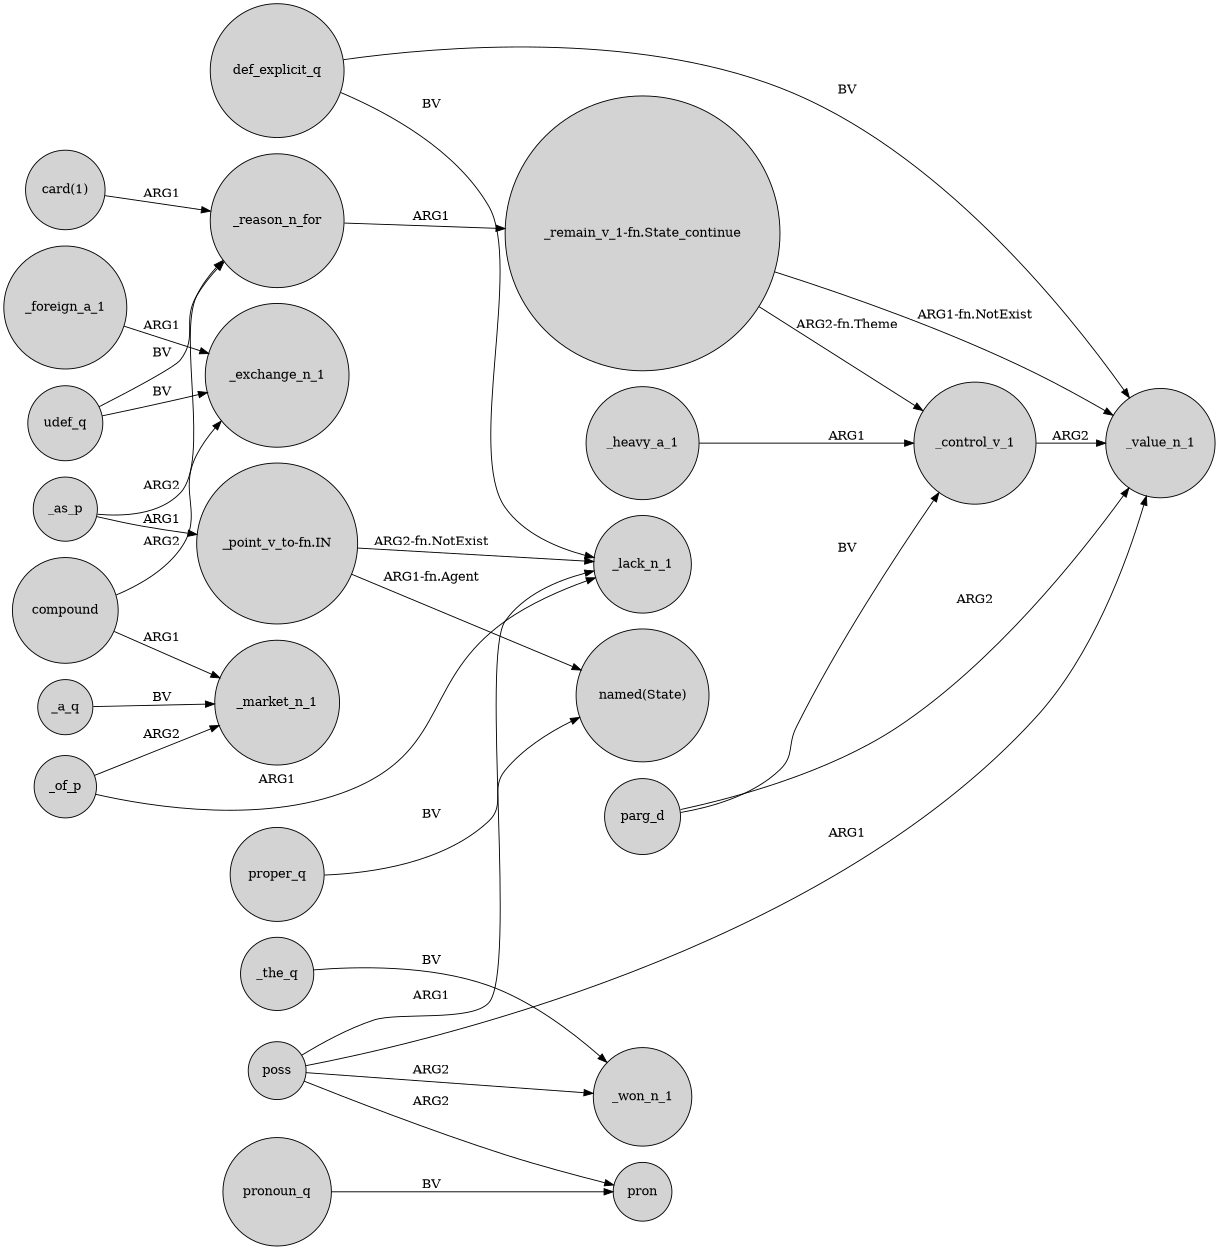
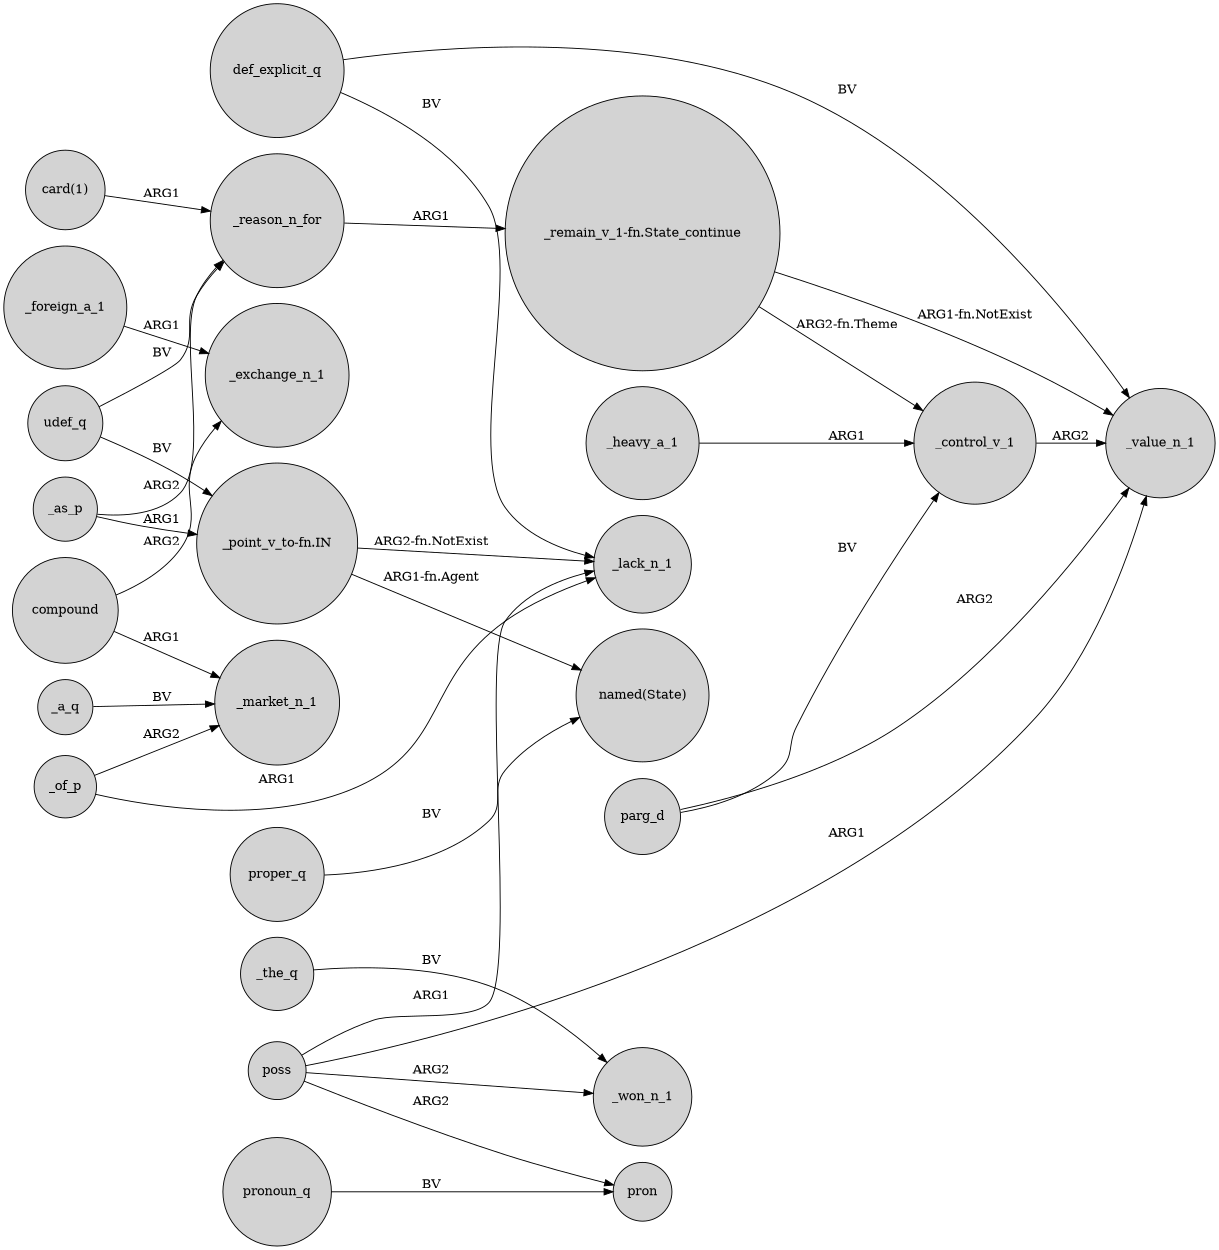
(150, 406) -> (154, 461)
